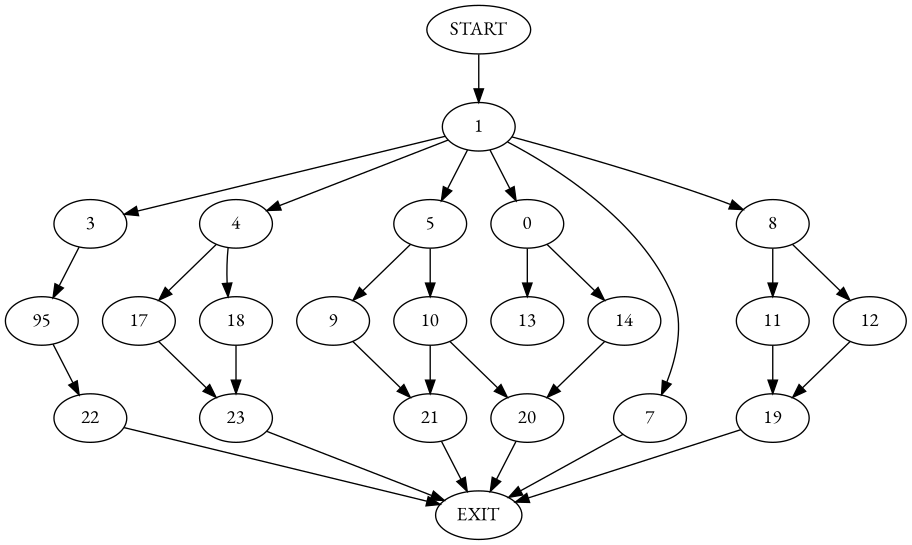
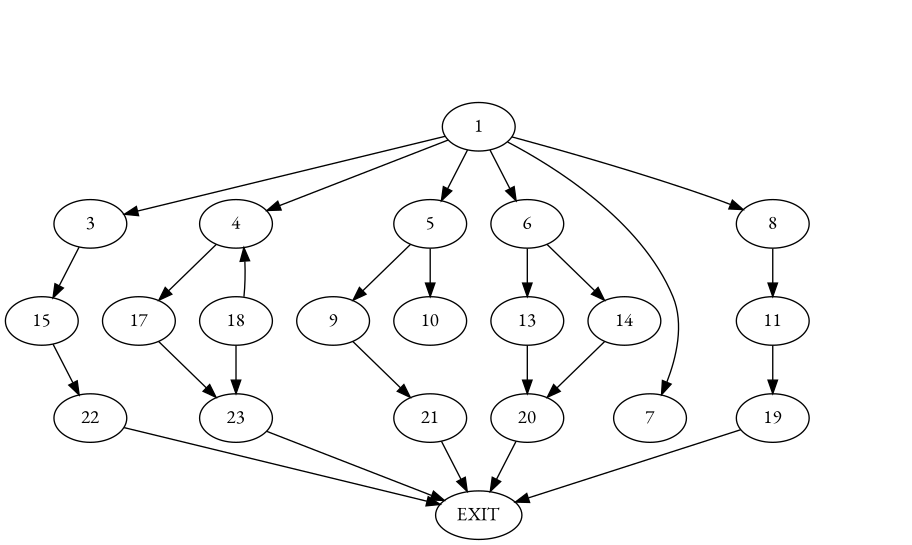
(479, 30) -> none
(527, 224) -> (527, 224)
(227, 265) -> (245, 279)
(42, 321) -> (42, 321)
(870, 321) -> none
(430, 363) -> none
(474, 365) -> (527, 363)
(572, 463) -> none
